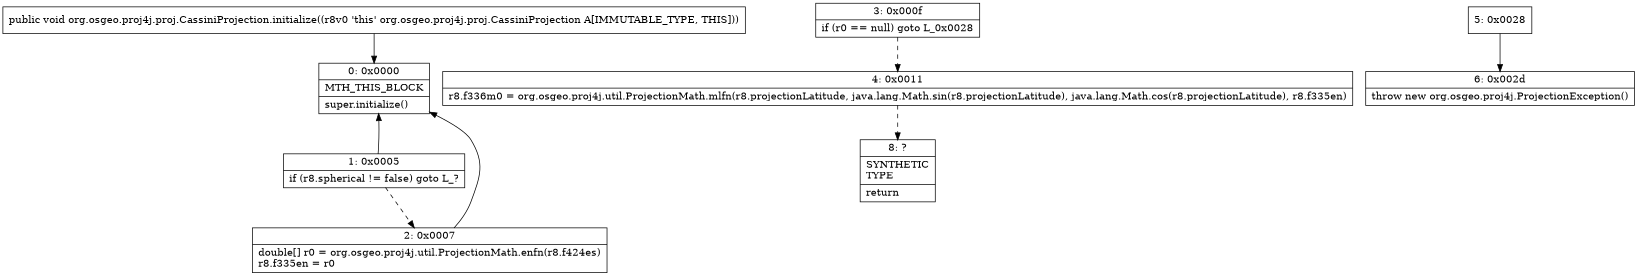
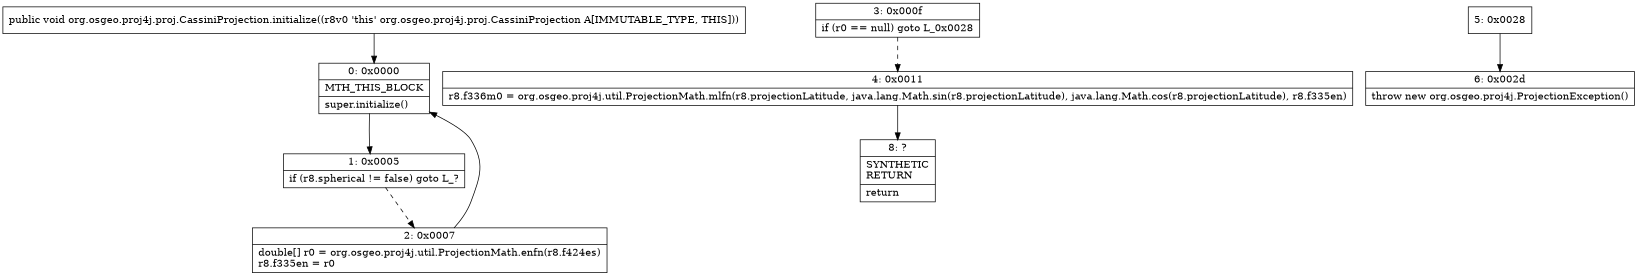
(898, 119) -> (898, 119)
(379, 137) -> (369, 130)
(880, 176) -> (889, 176)
